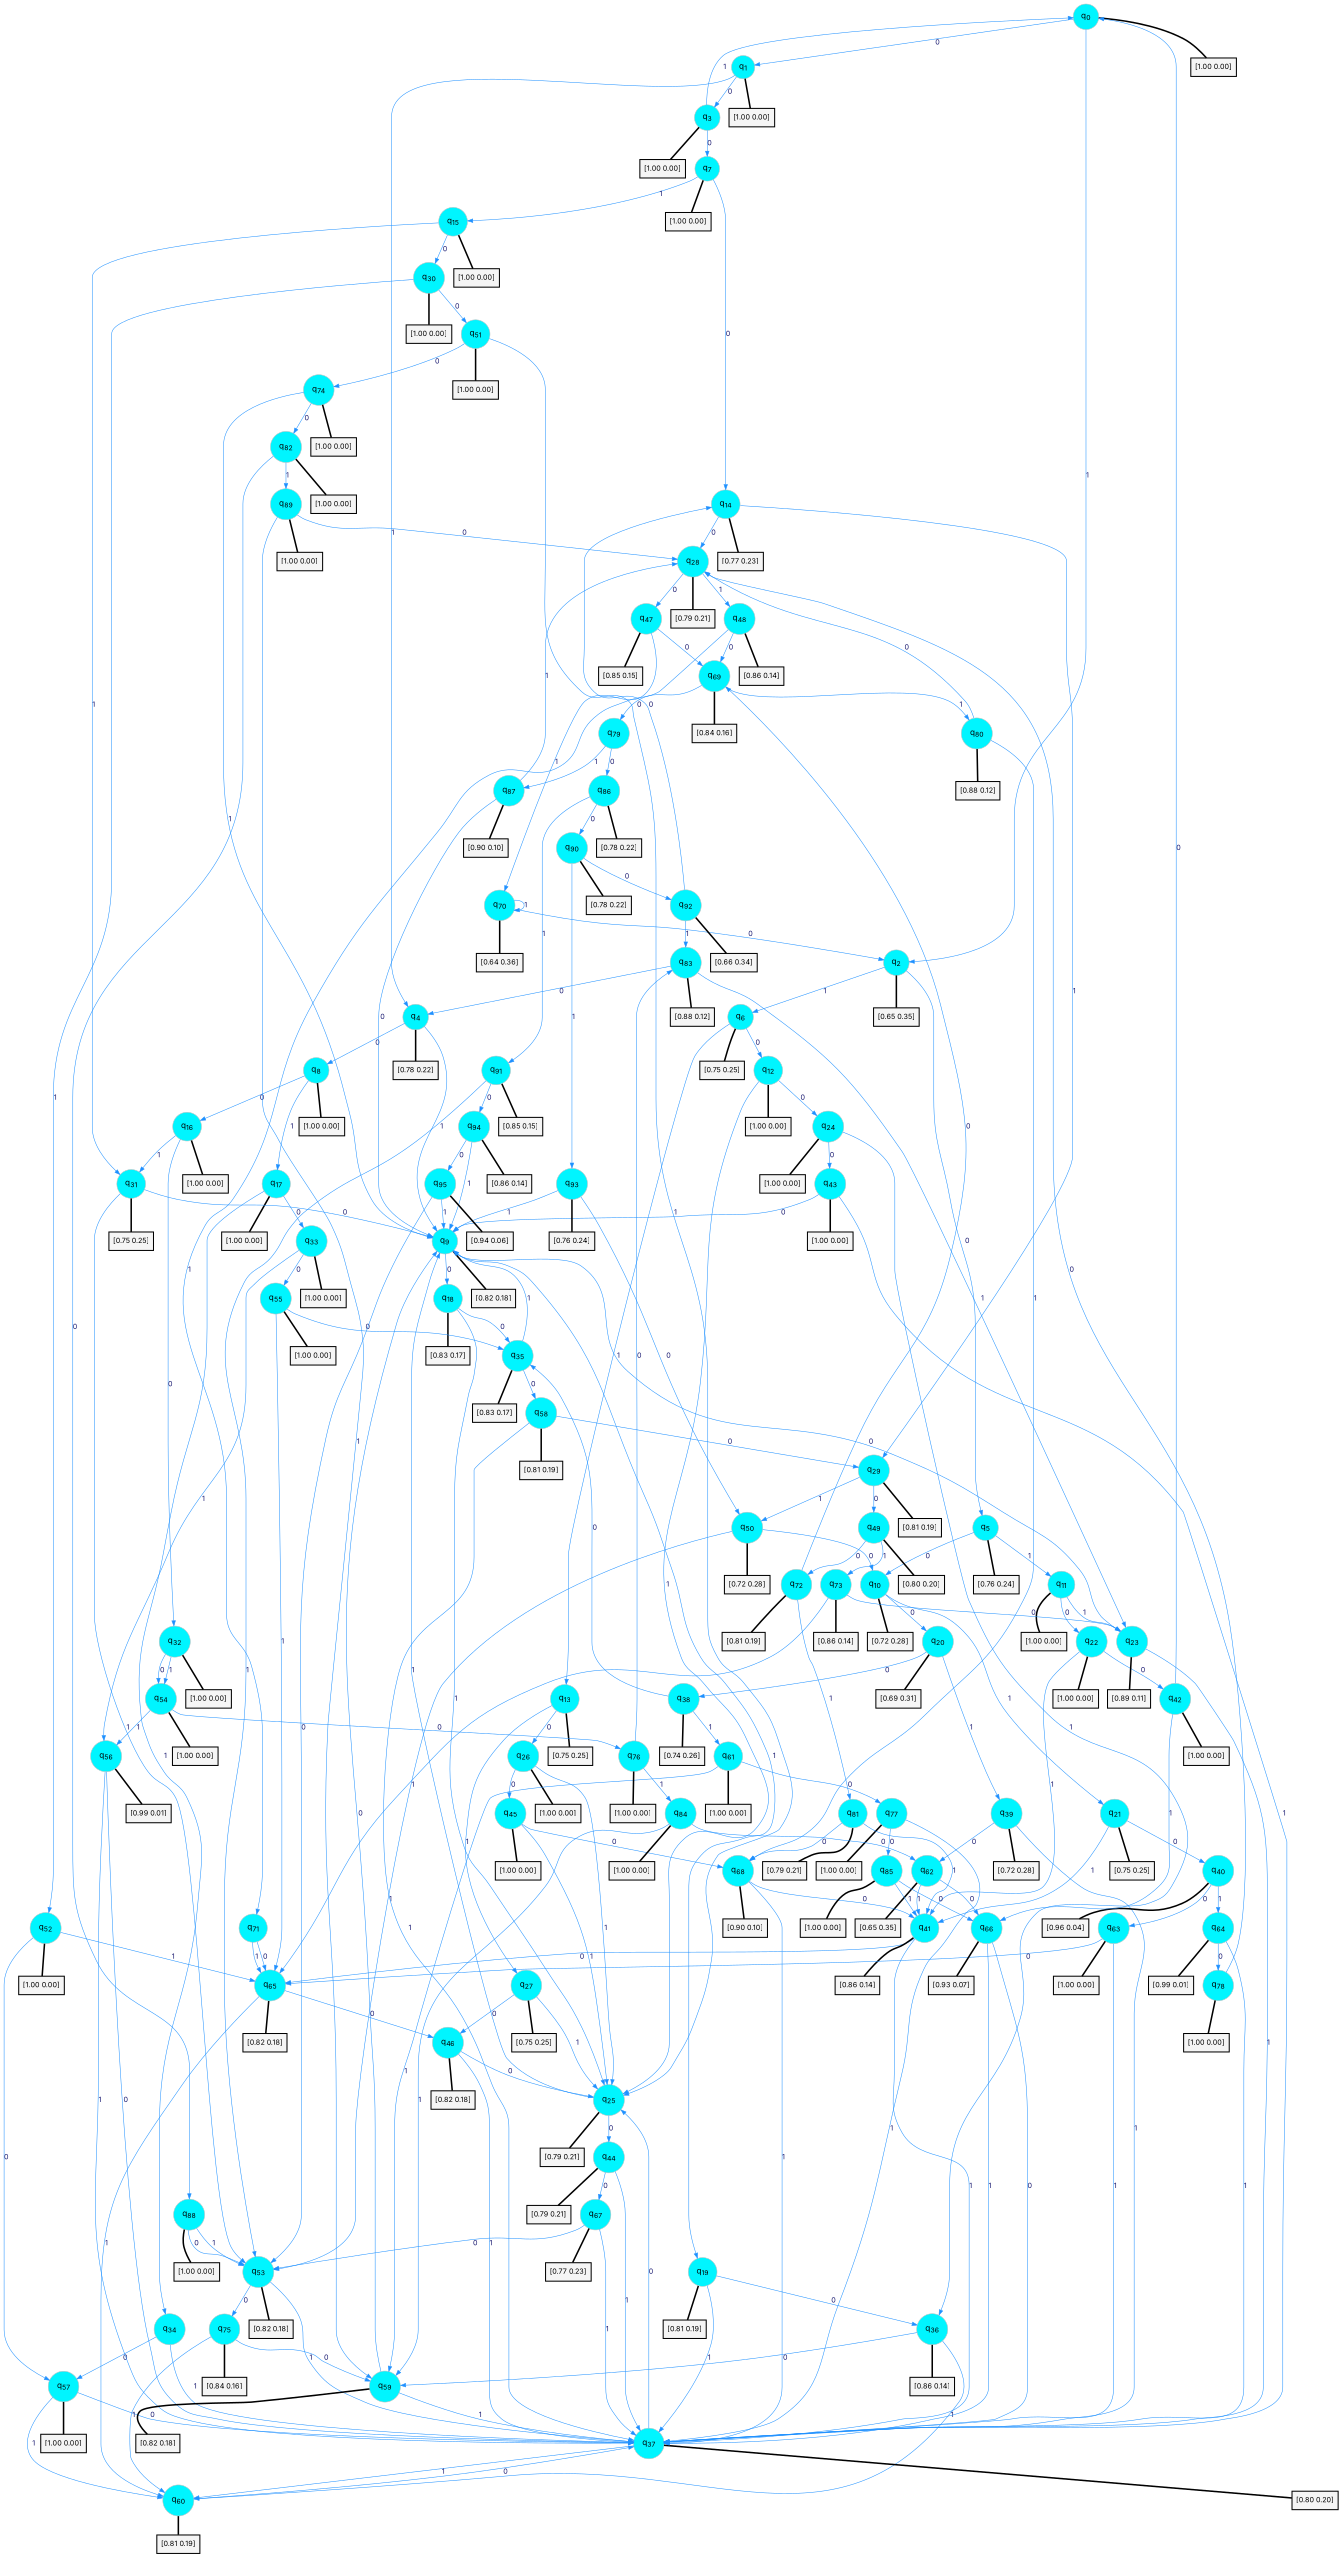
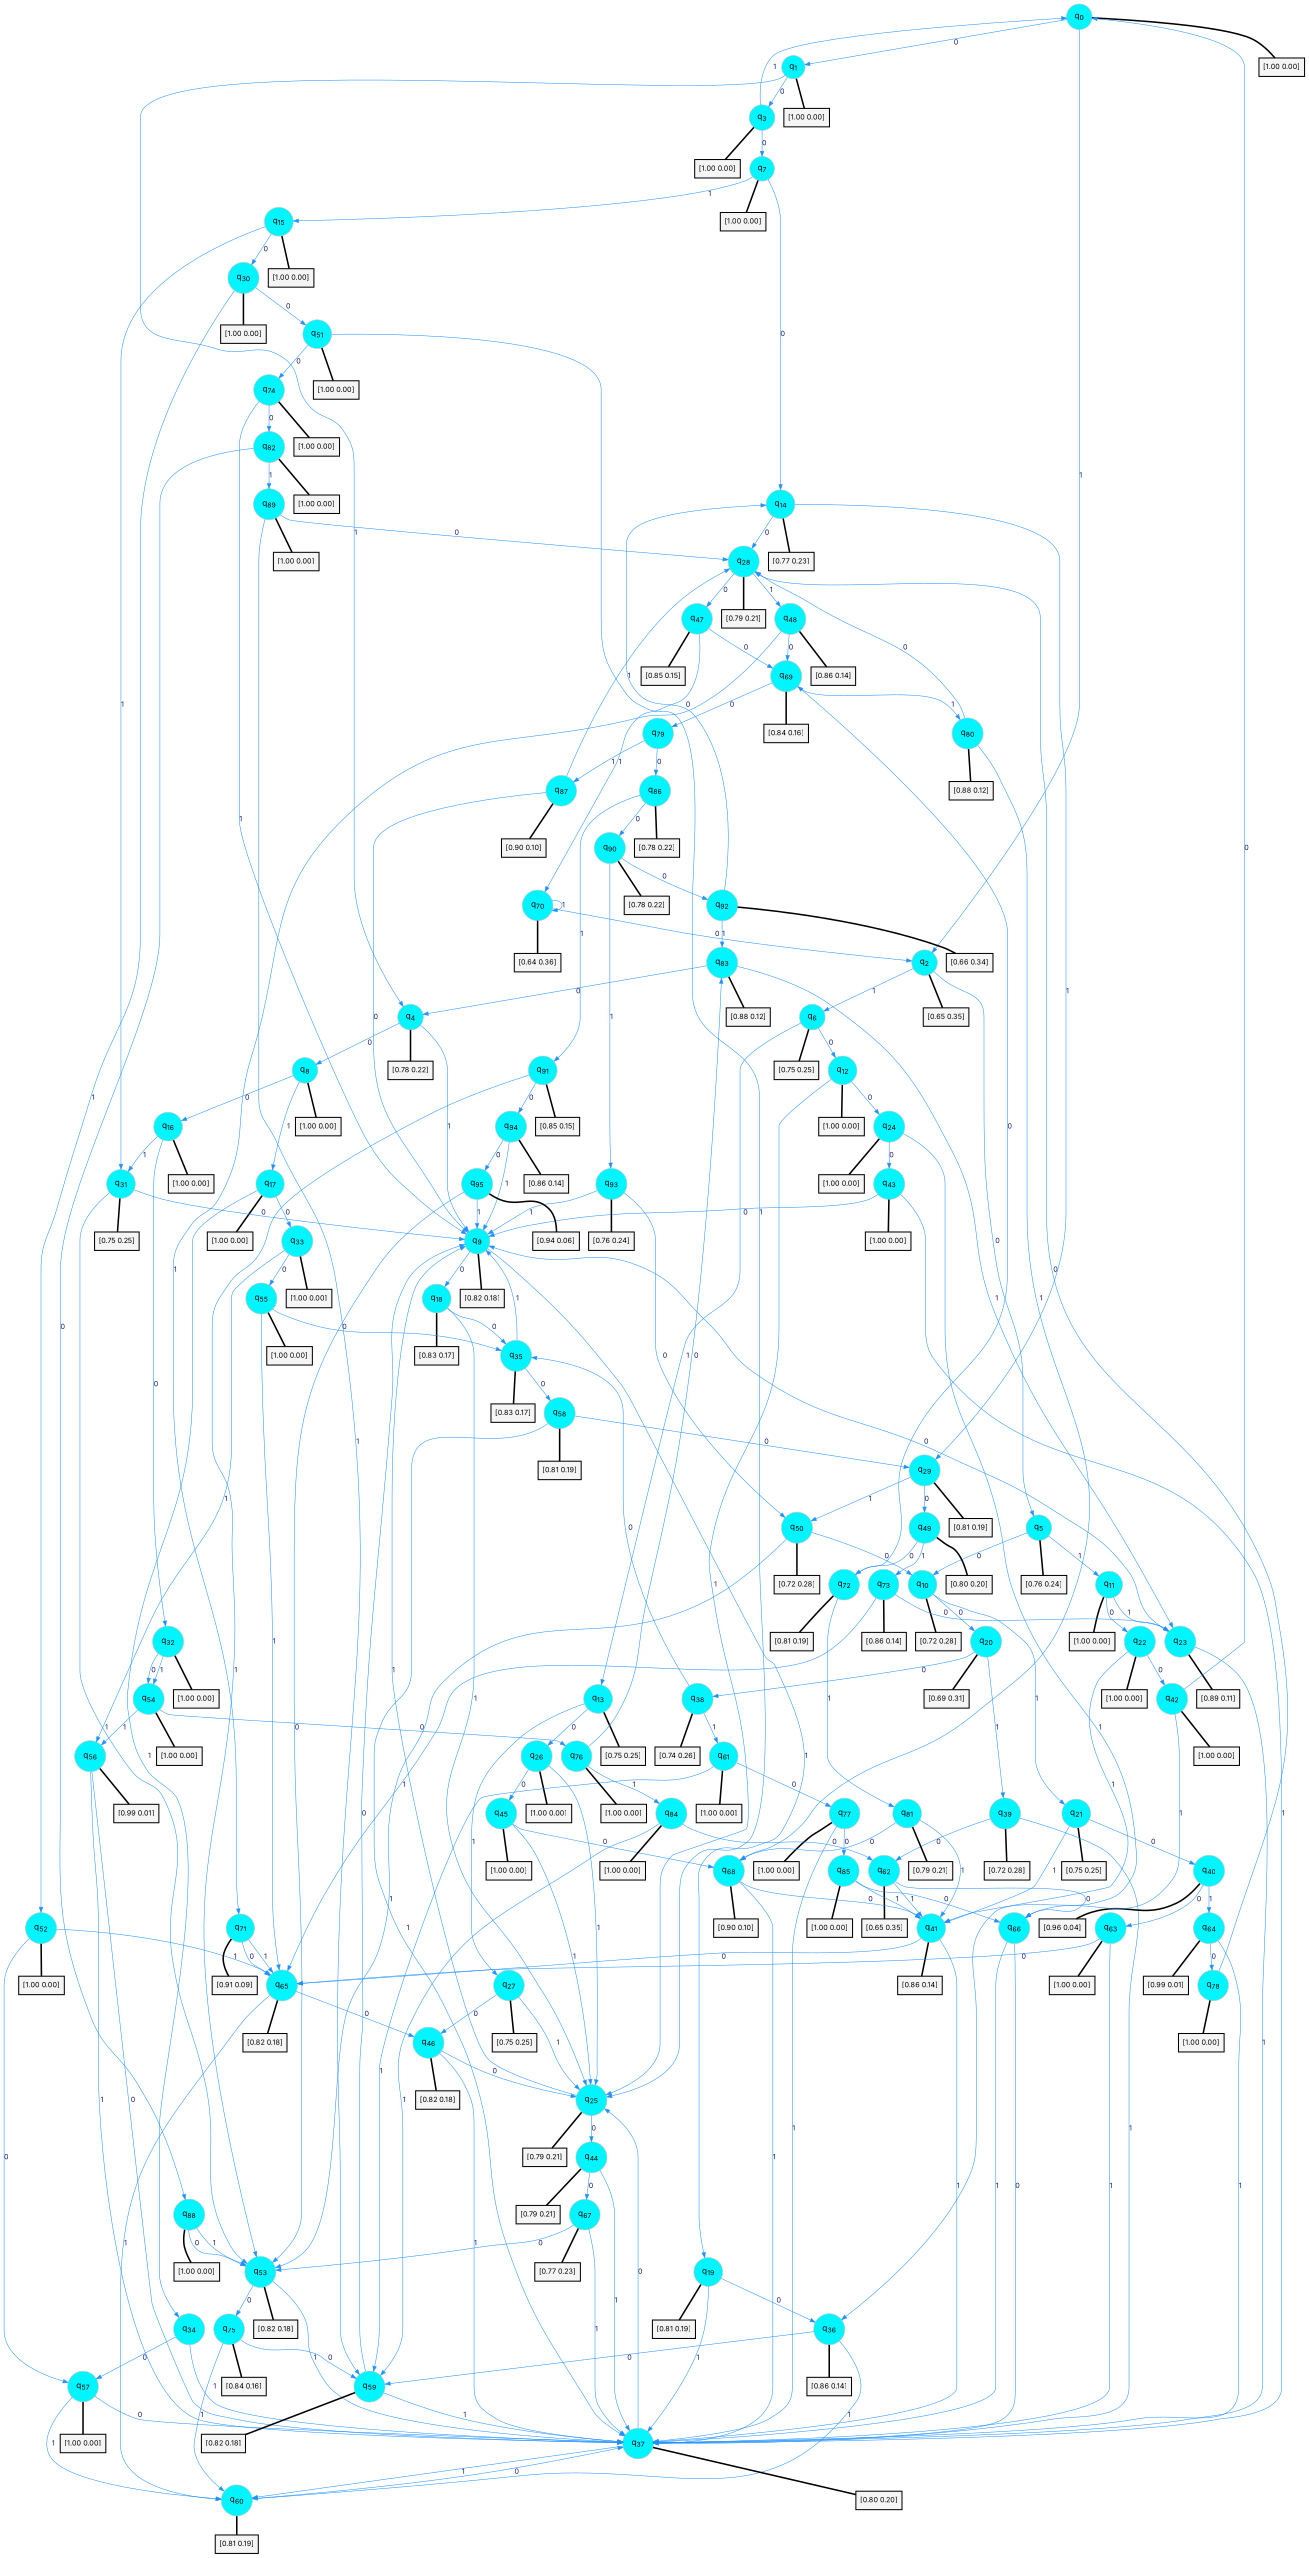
none -> (235, 1985)
(951, 1985) -> none
